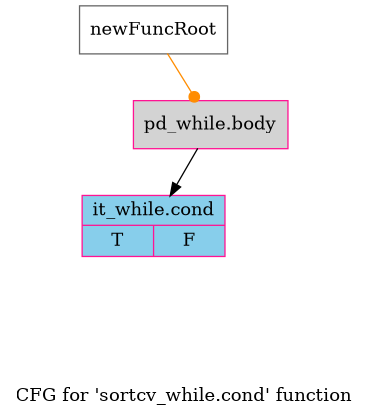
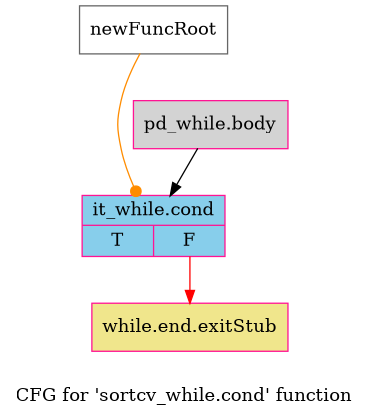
(179, 73) -> (118, 119)
none -> (190, 327)
